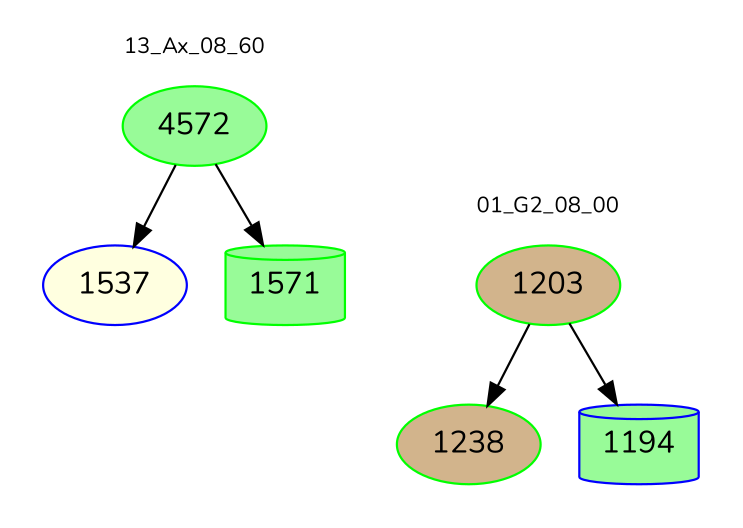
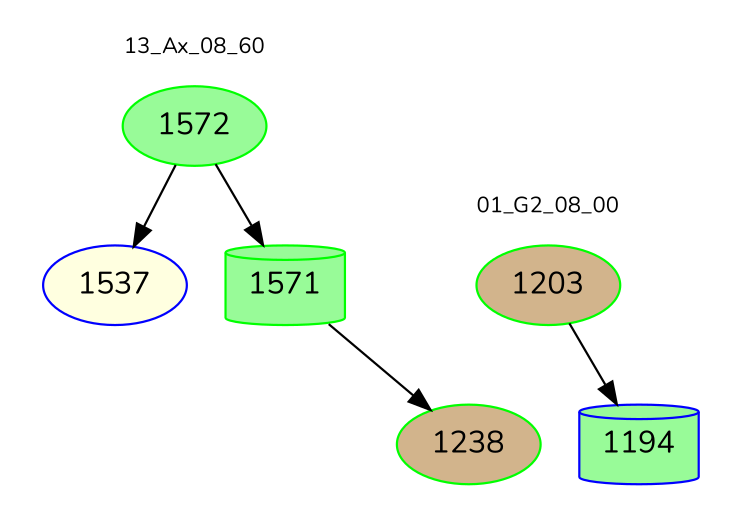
(195, 126) -> (195, 126)
(514, 355) -> (367, 356)
